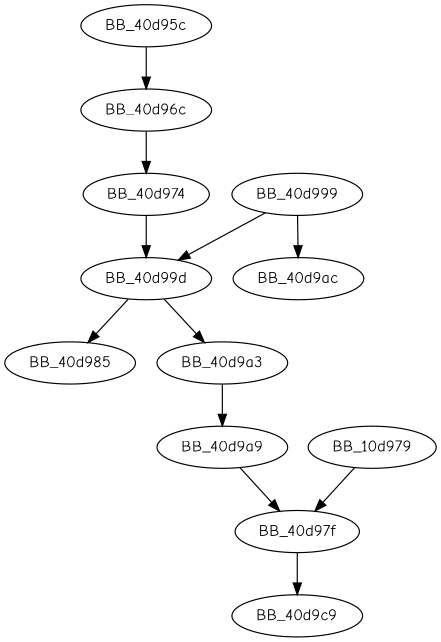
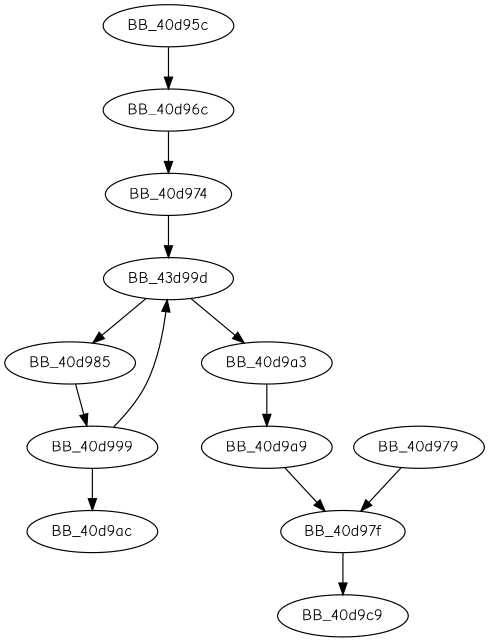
(146, 279) -> (168, 279)
none -> (80, 399)
(372, 447) -> (419, 447)
